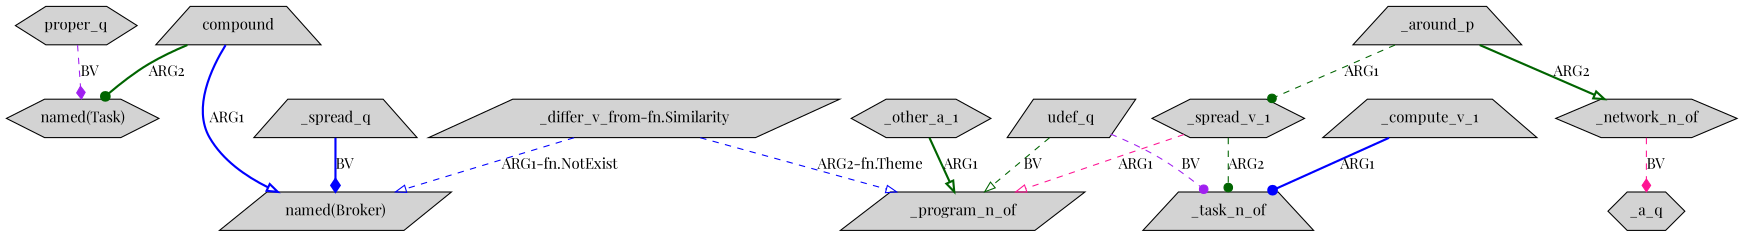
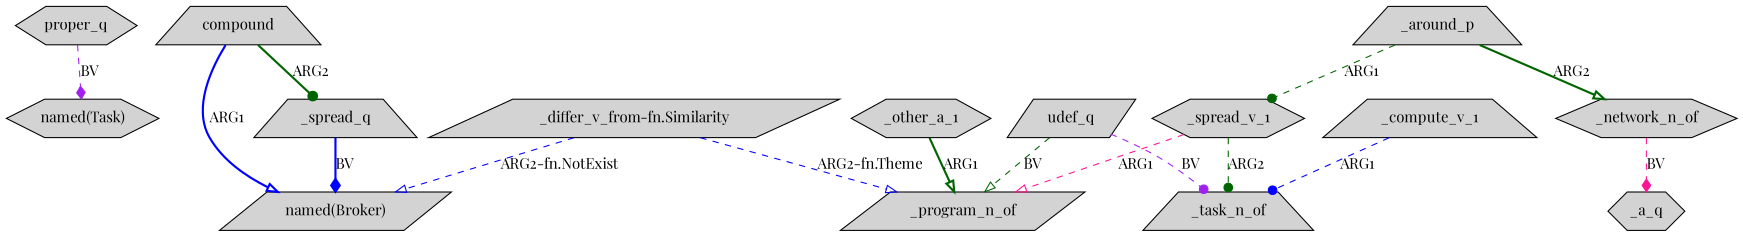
(146, 66) -> (284, 69)
(1333, 163) -> (1333, 163)
(560, 165) -> (560, 165)
